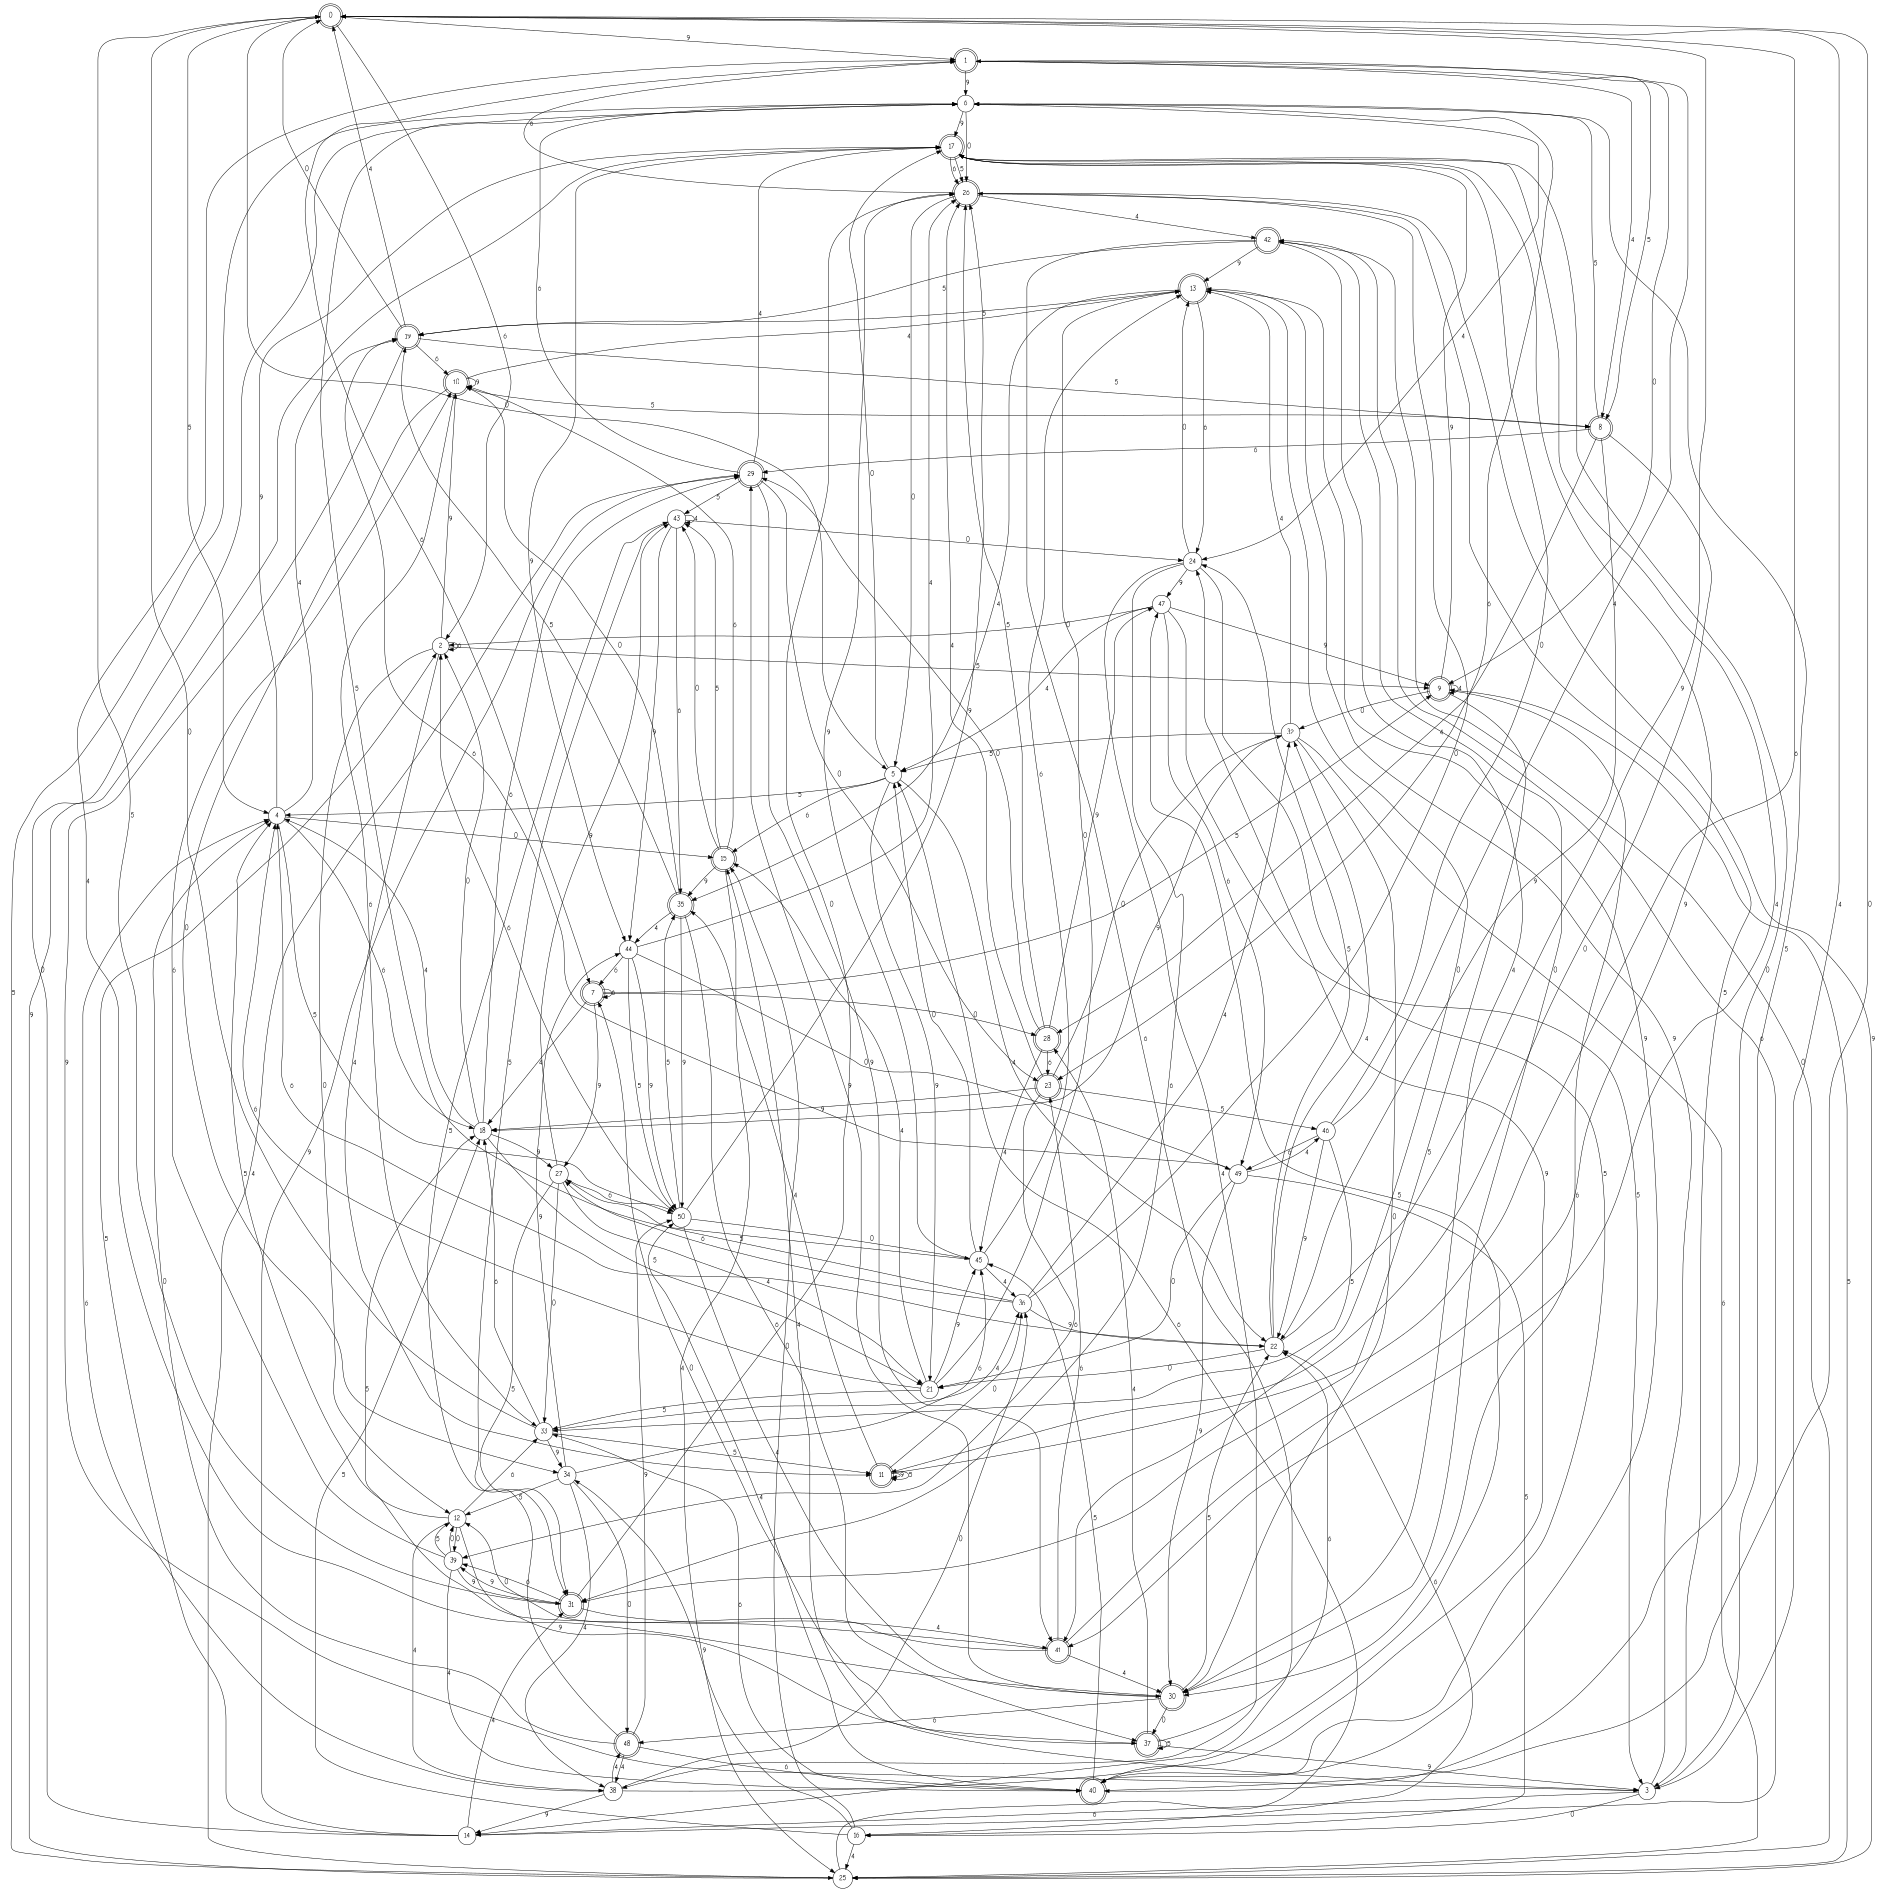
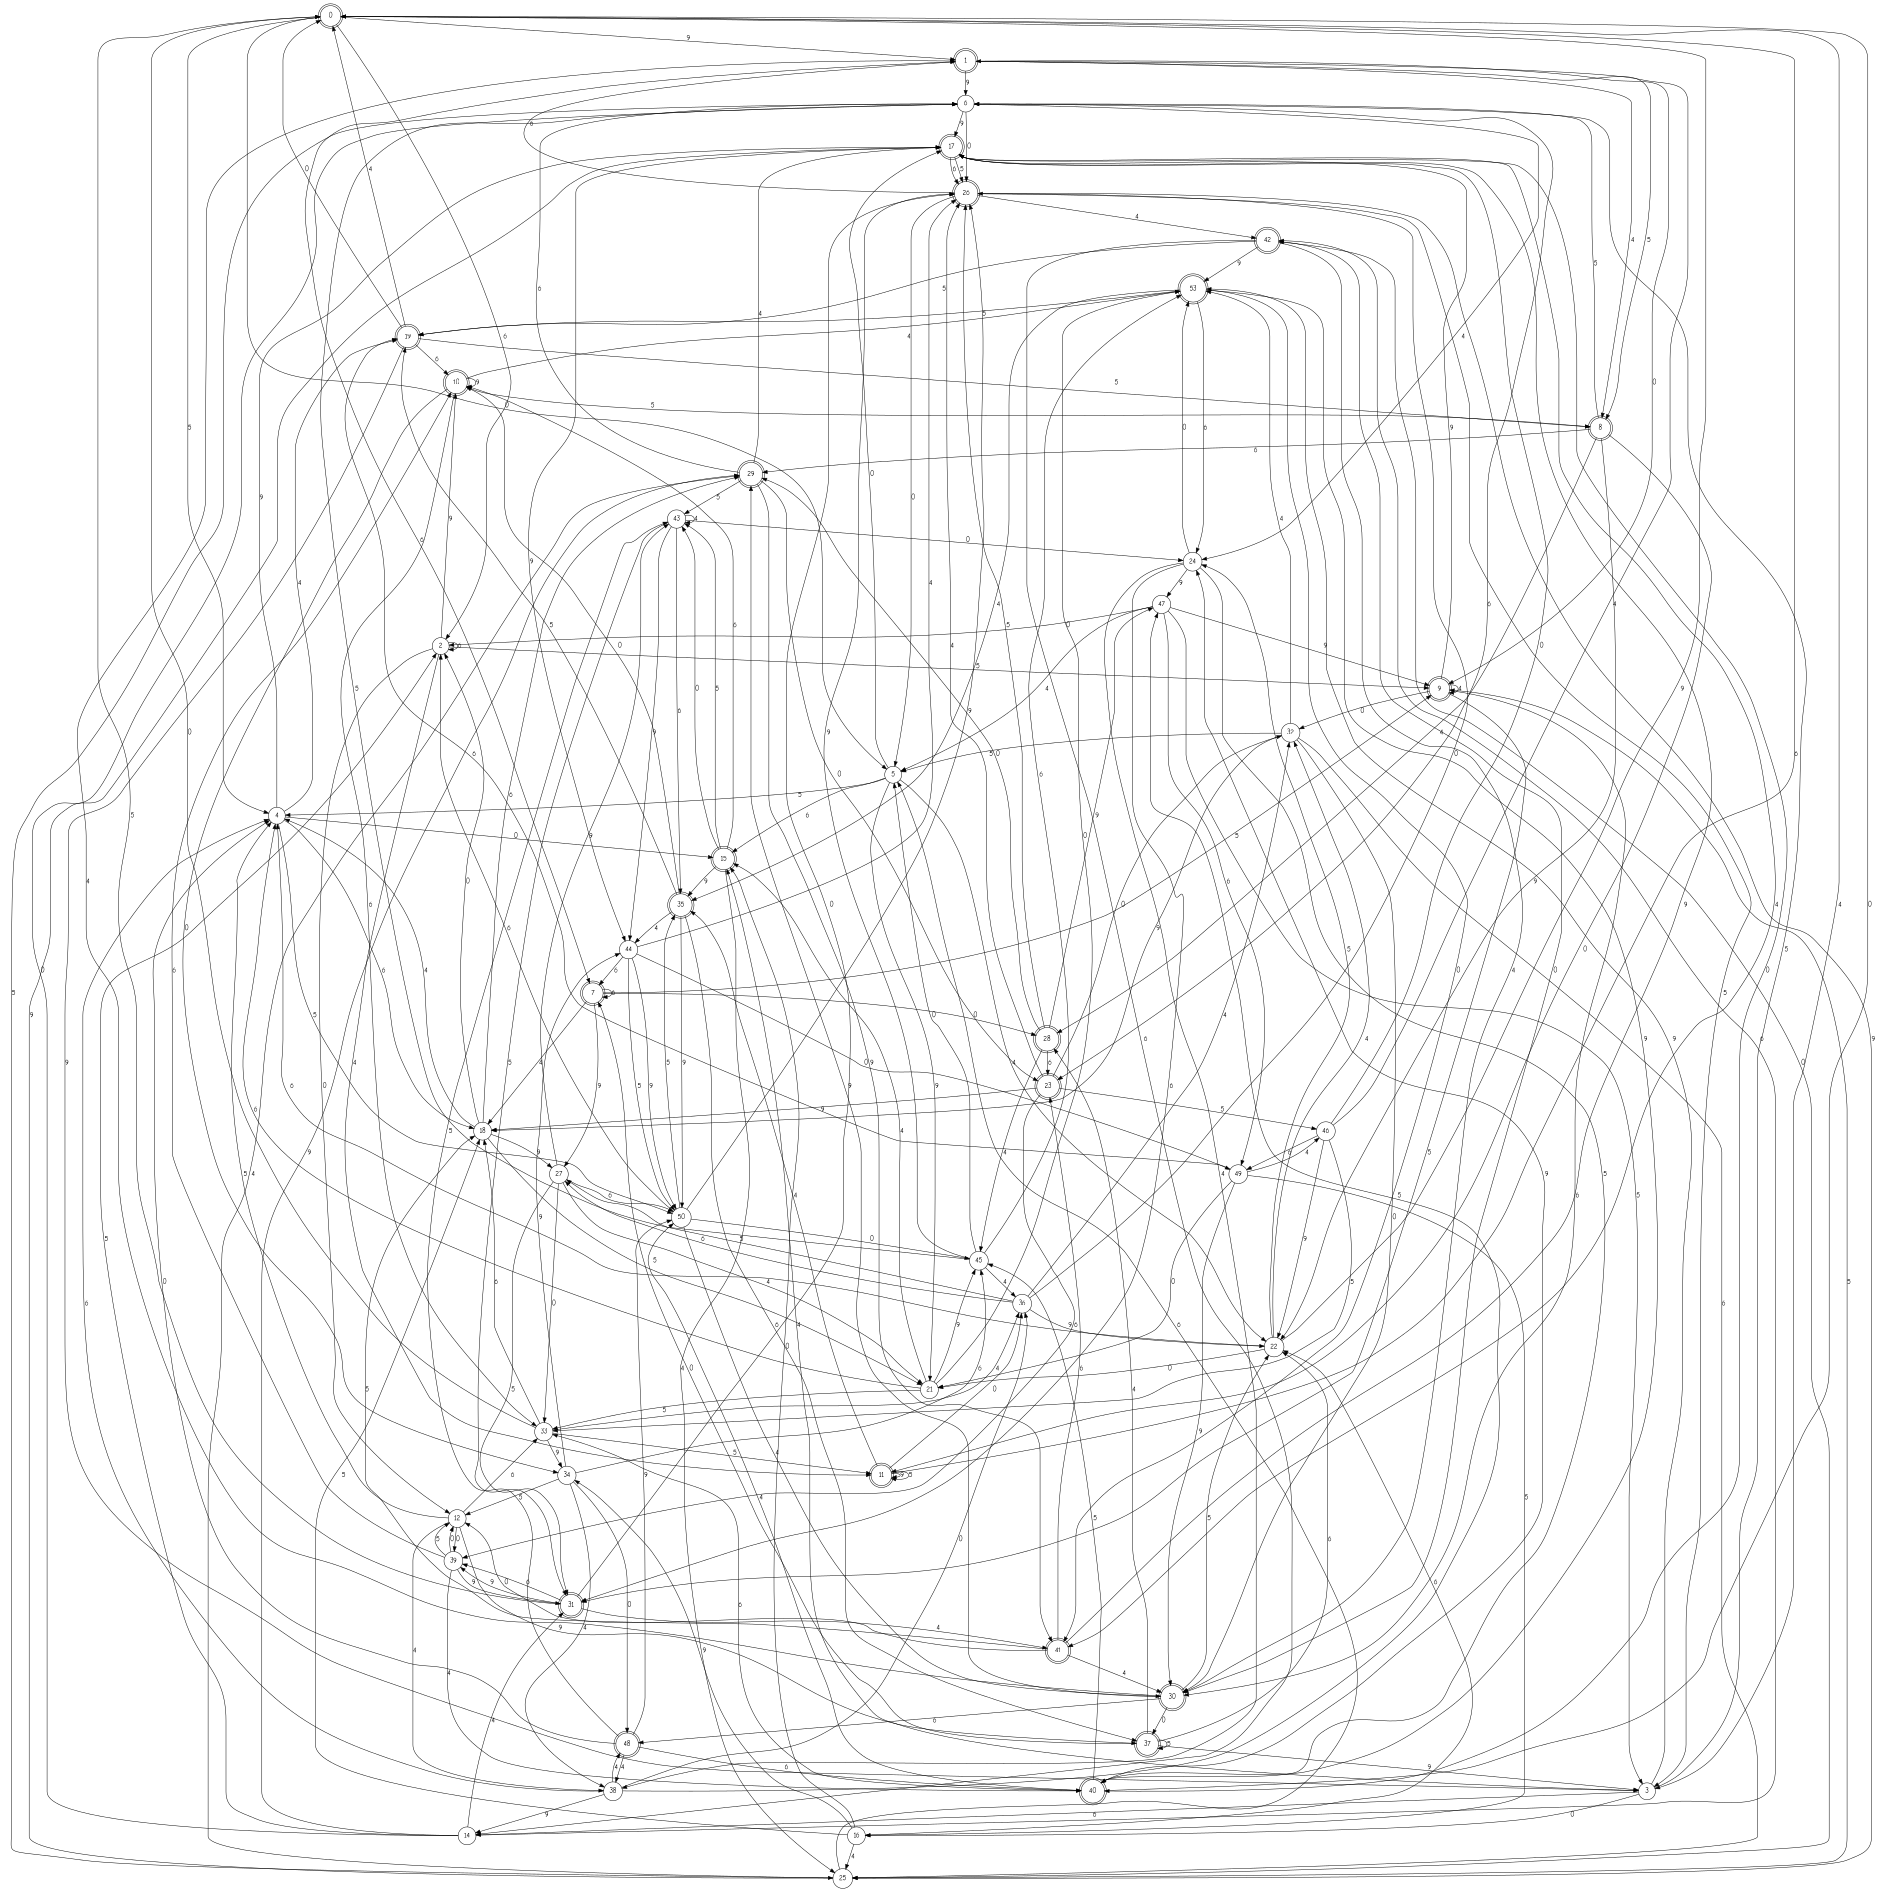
(1193, 289) -> (1193, 289)
